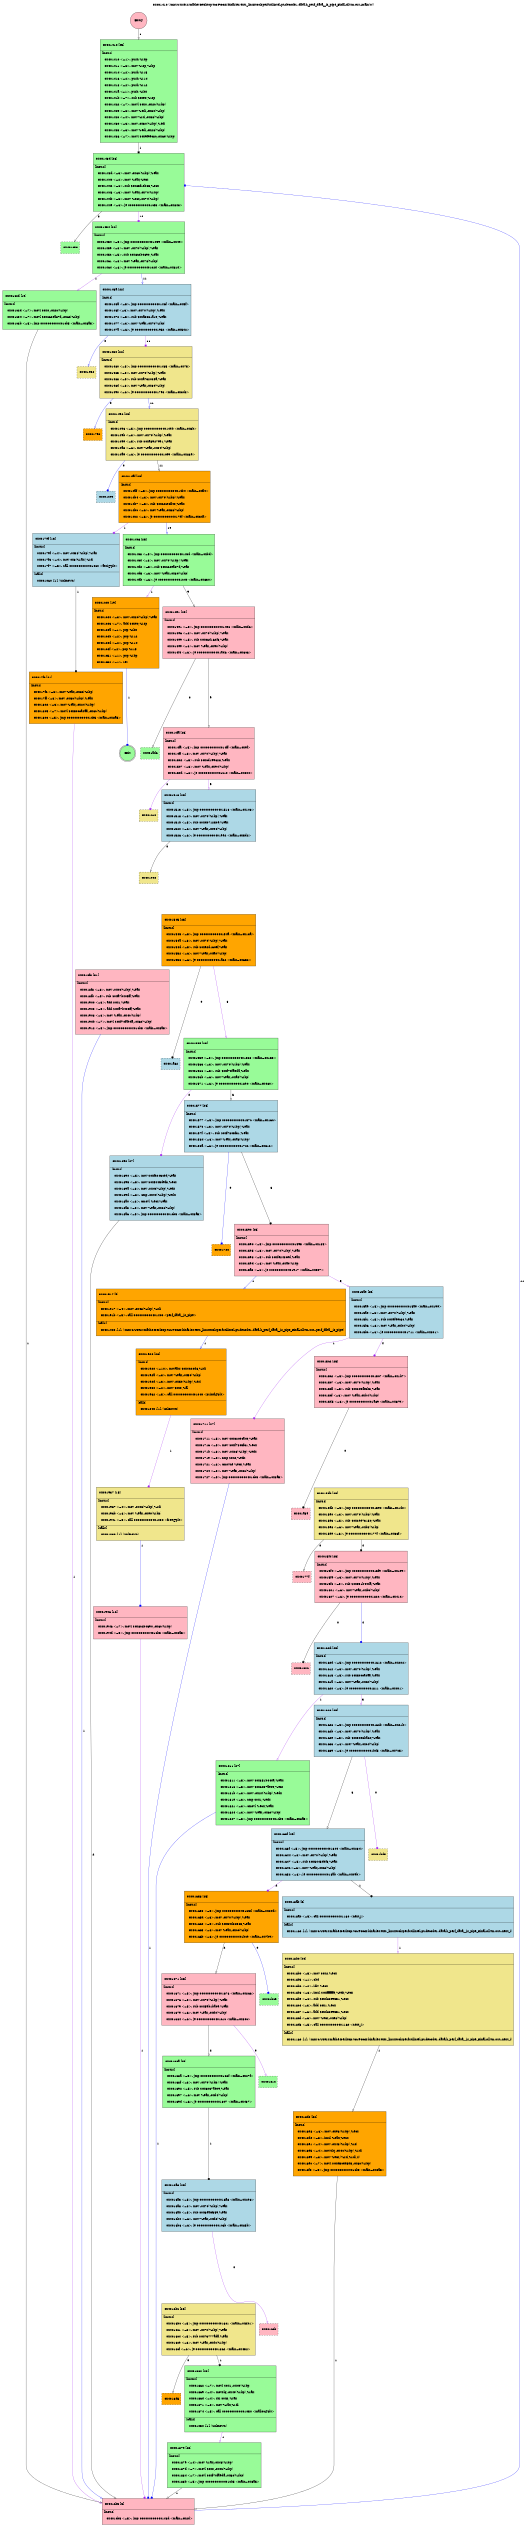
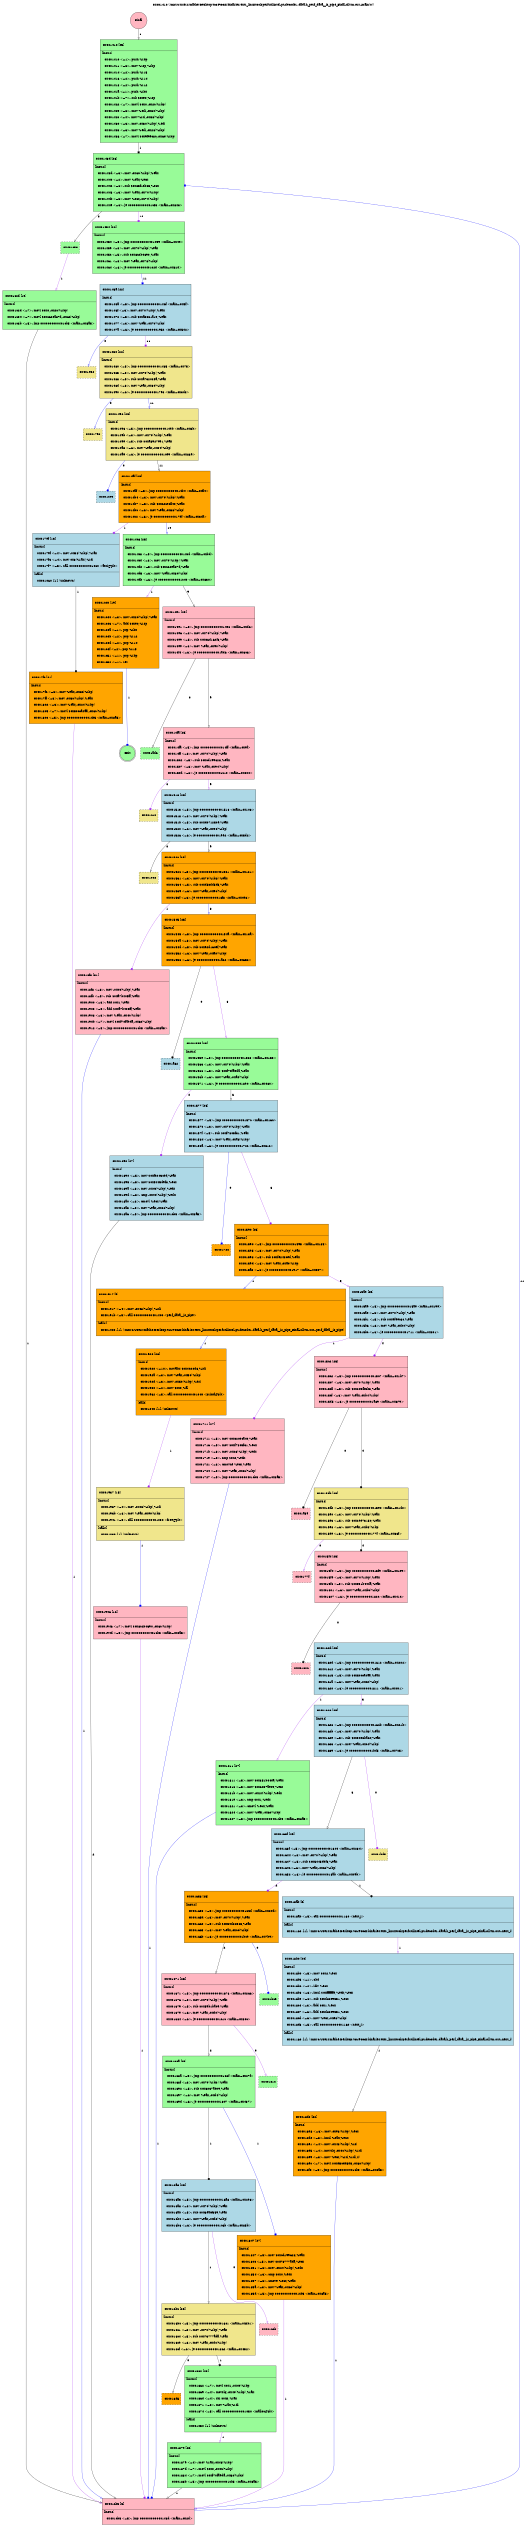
(139, 20) -> (139, 20)
(142, 278) -> (142, 278)
(90, 281) -> (62, 271)
(93, 434) -> (93, 434)
none -> (209, 878)
(256, 1187) -> (256, 1187)
(281, 1250) -> (281, 1250)
none -> (361, 1447)
(312, 1553) -> (312, 1553)
(361, 1622) -> none
(398, 1999) -> (398, 1999)
none -> (209, 2266)
none -> (284, 2267)
(334, 2396) -> (334, 2396)
